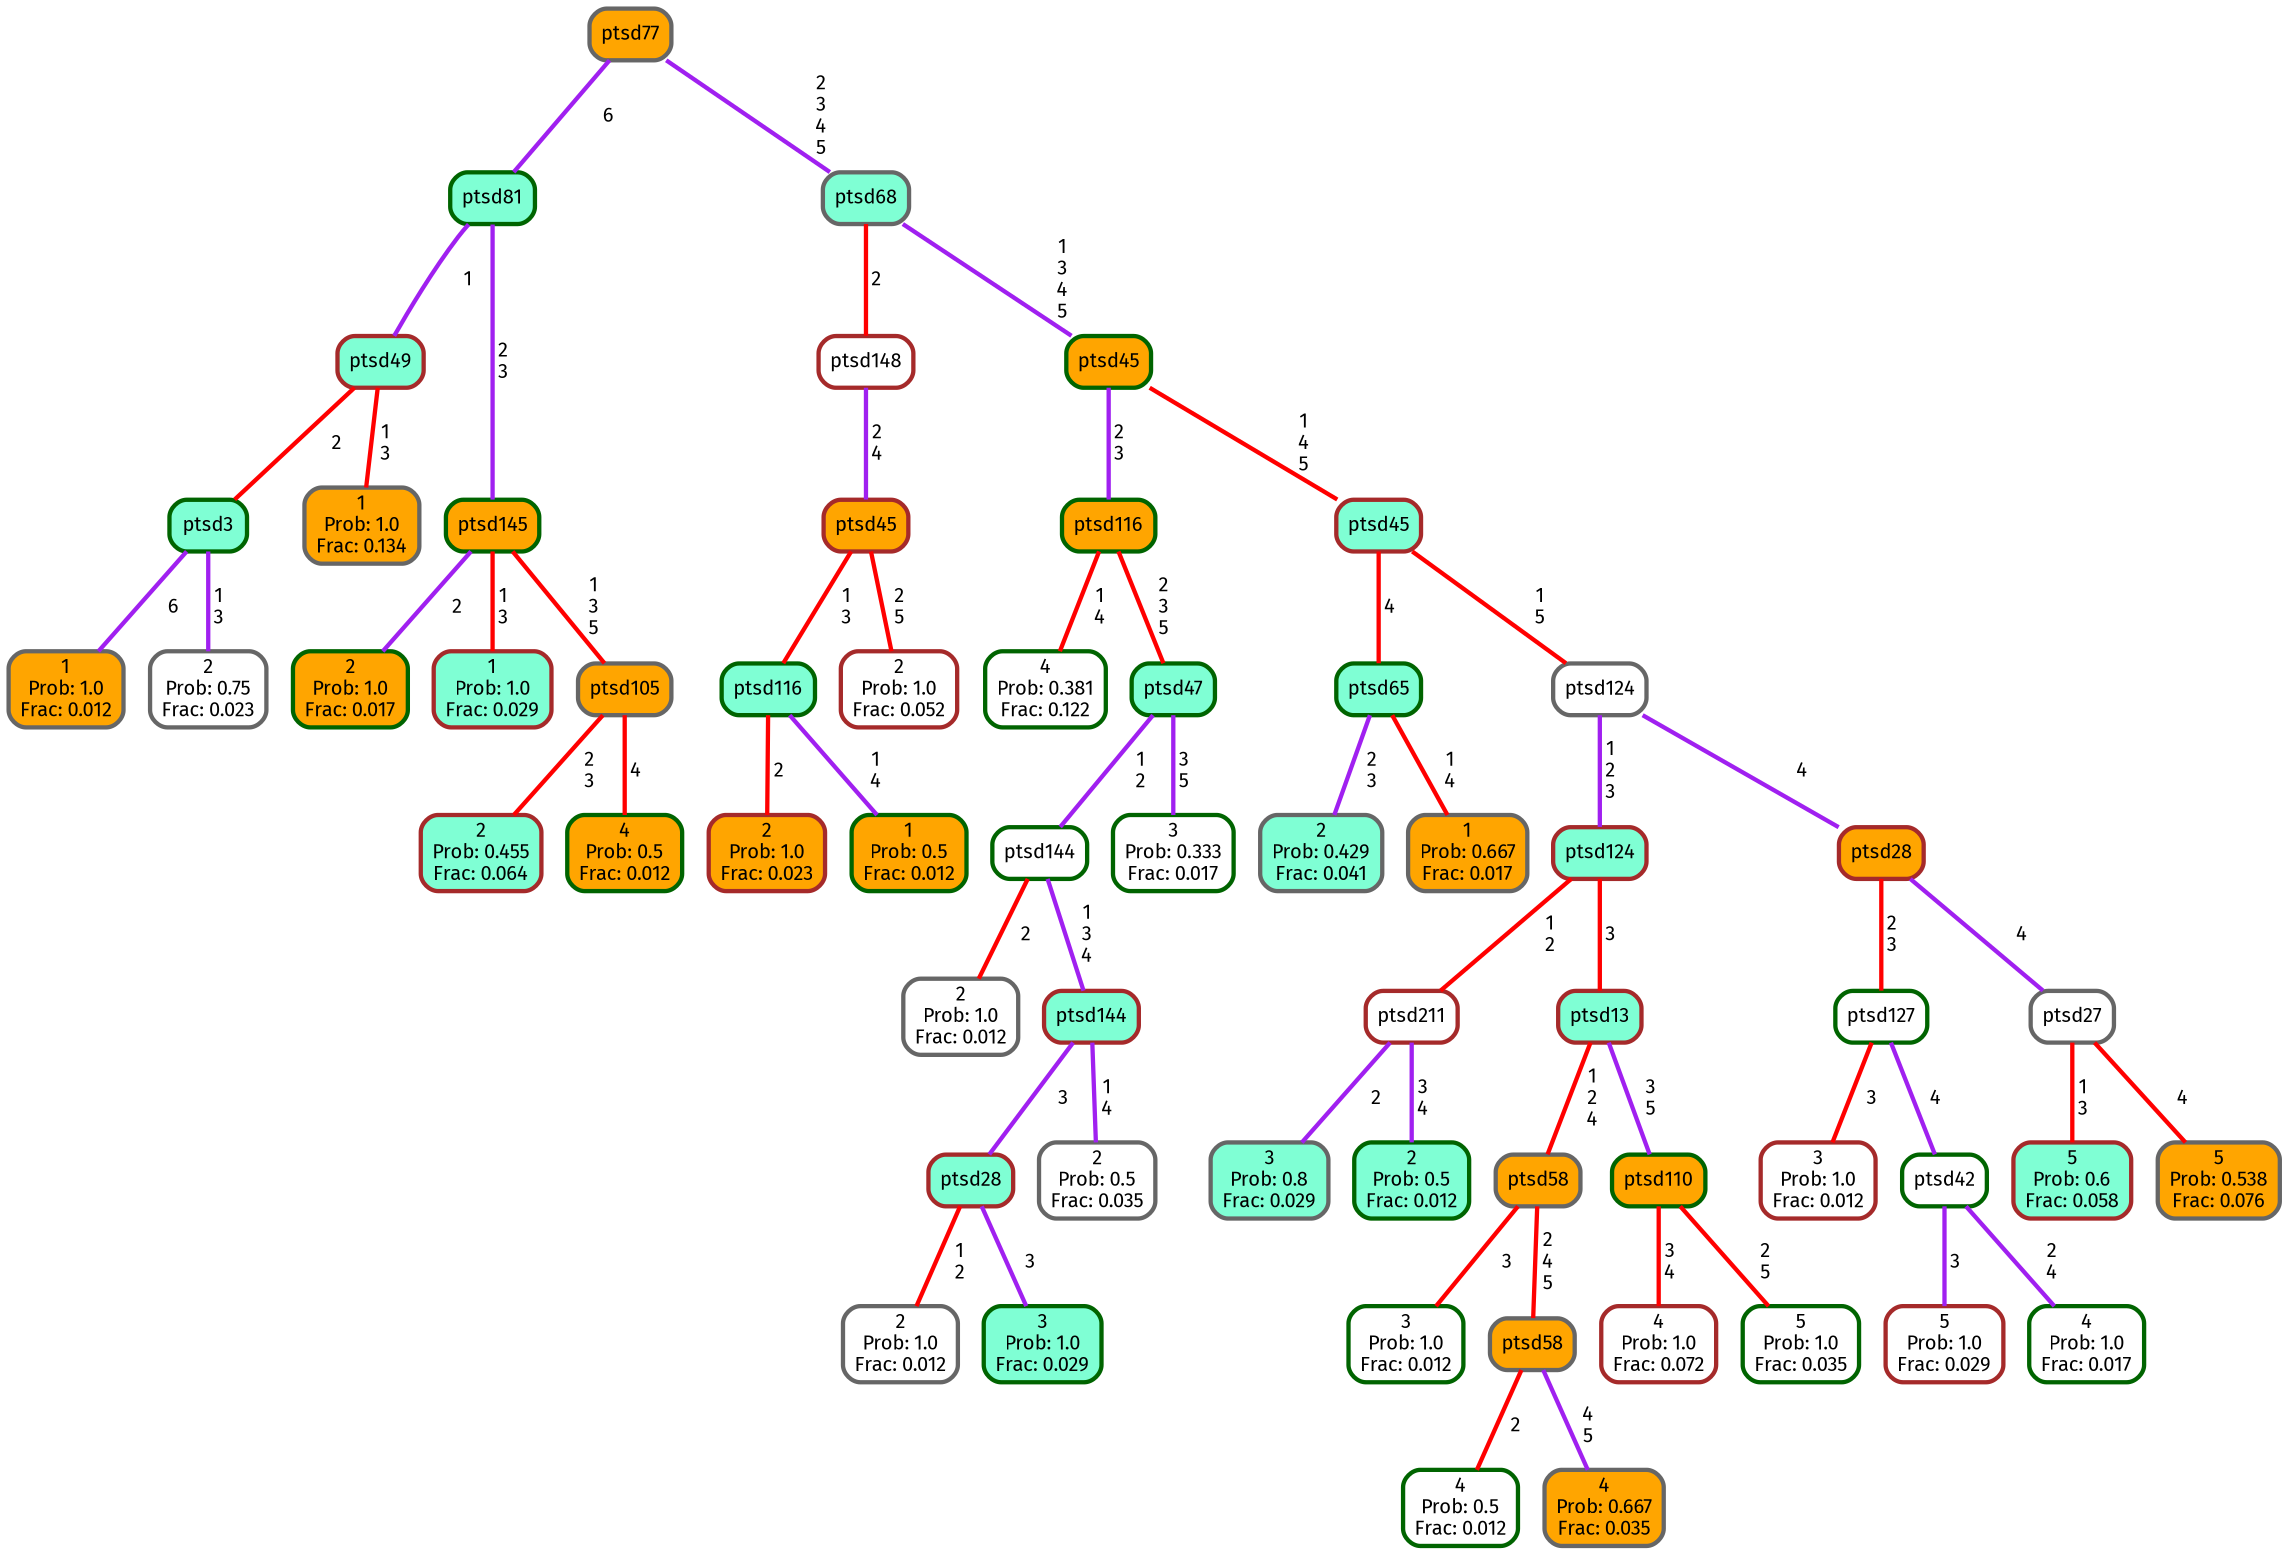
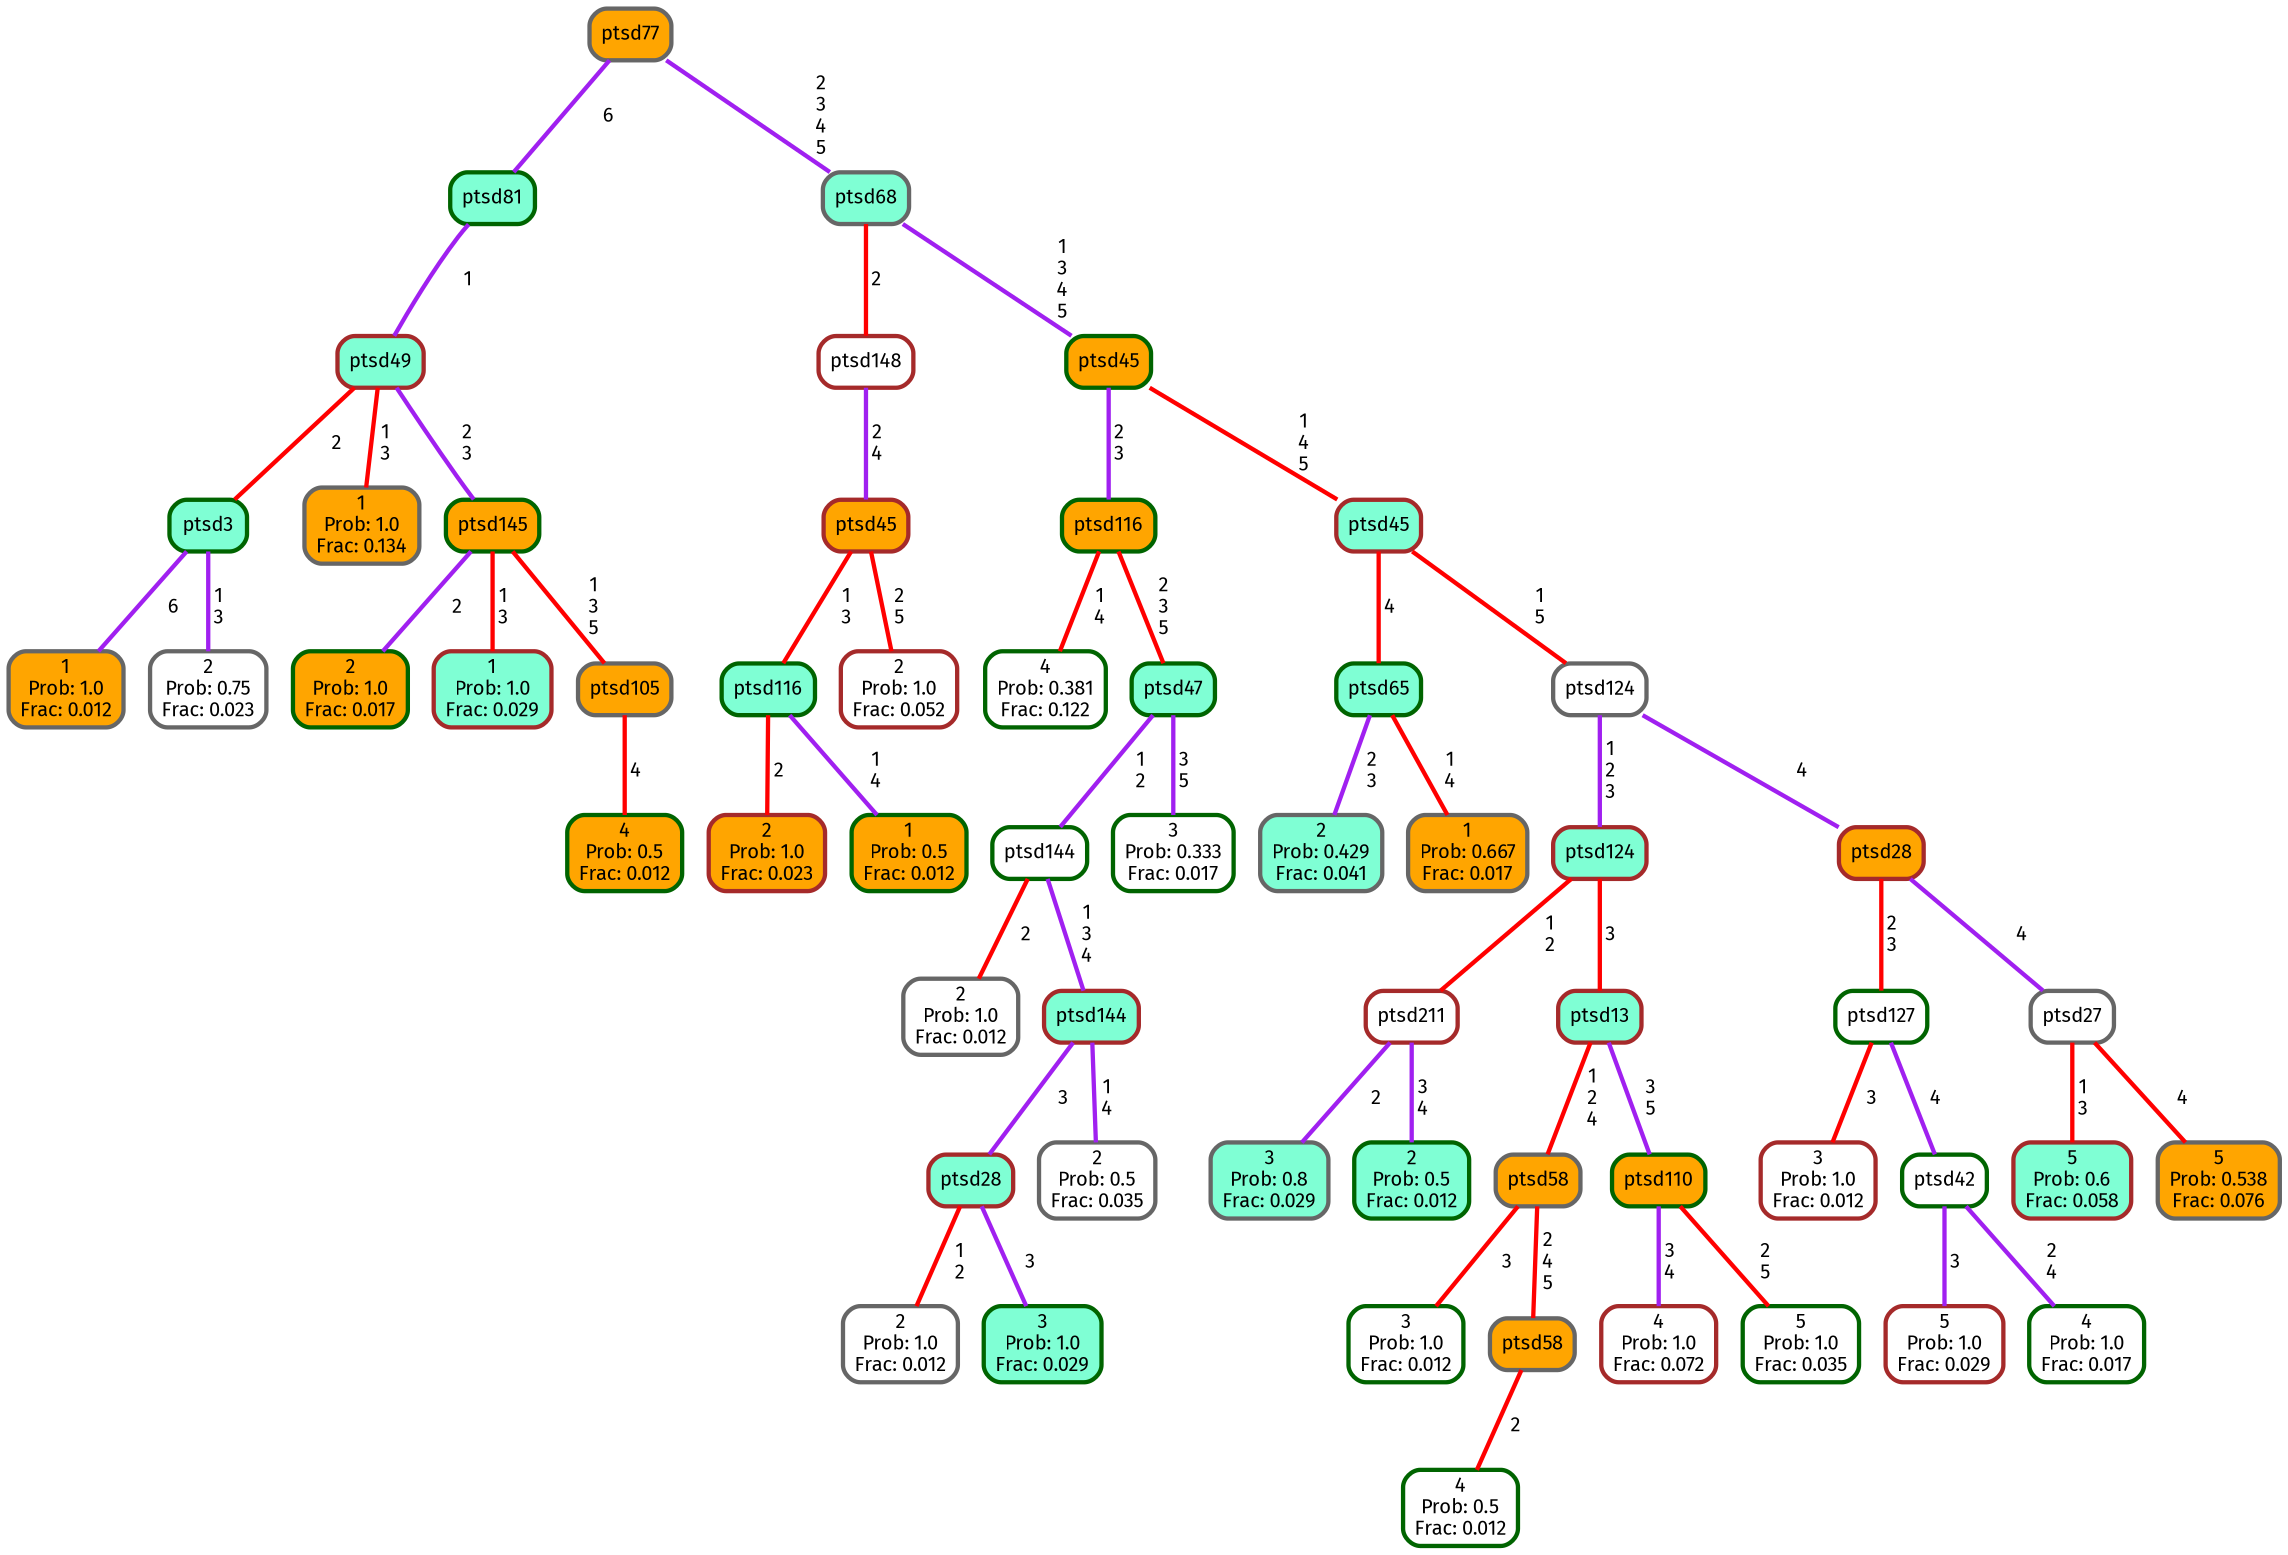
(493, 362) -> (434, 444)
(481, 853) -> none
(1659, 1256) -> (1659, 1256)
(1604, 1508) -> none
